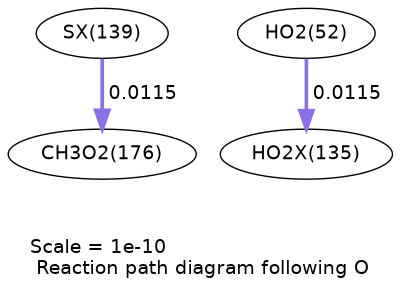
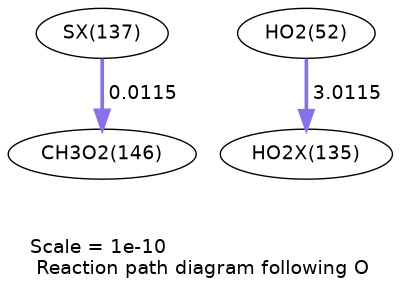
(102, 33) -> (102, 33)
(345, 94) -> (345, 94)
(102, 154) -> (102, 154)
